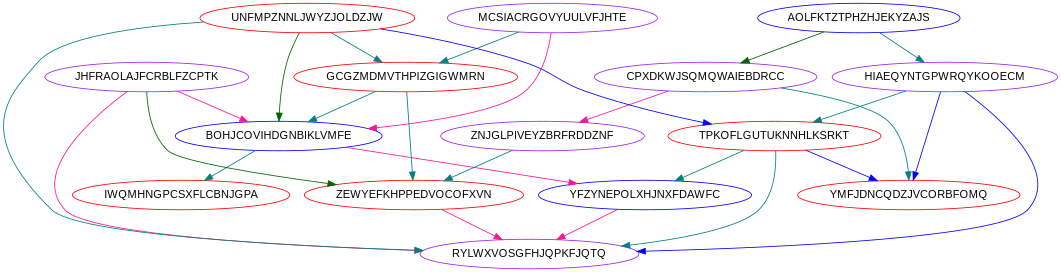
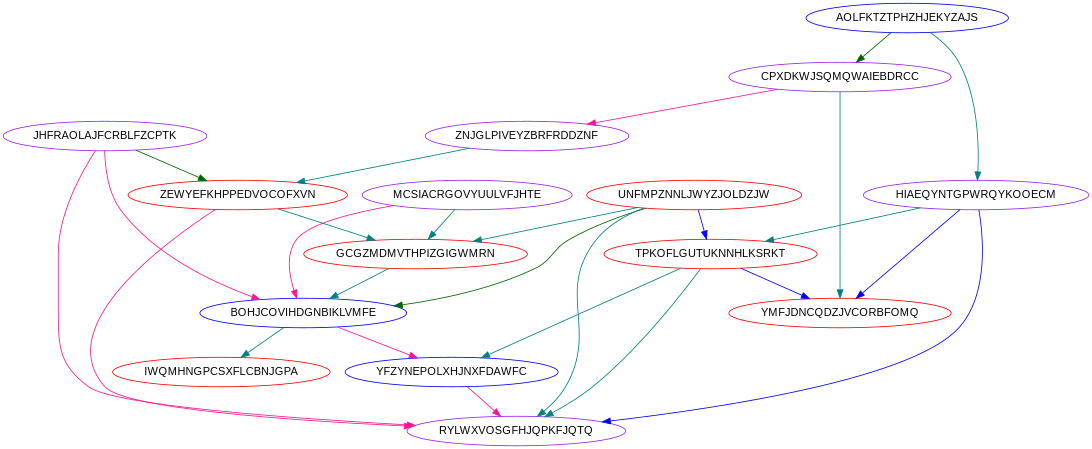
(410, 132) -> (314, 220)
